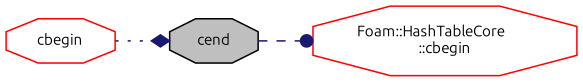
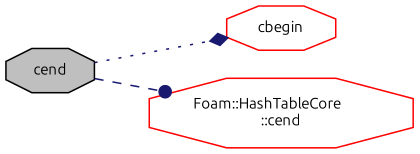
(133, 41) -> (152, 52)
(445, 41) -> (281, 113)
